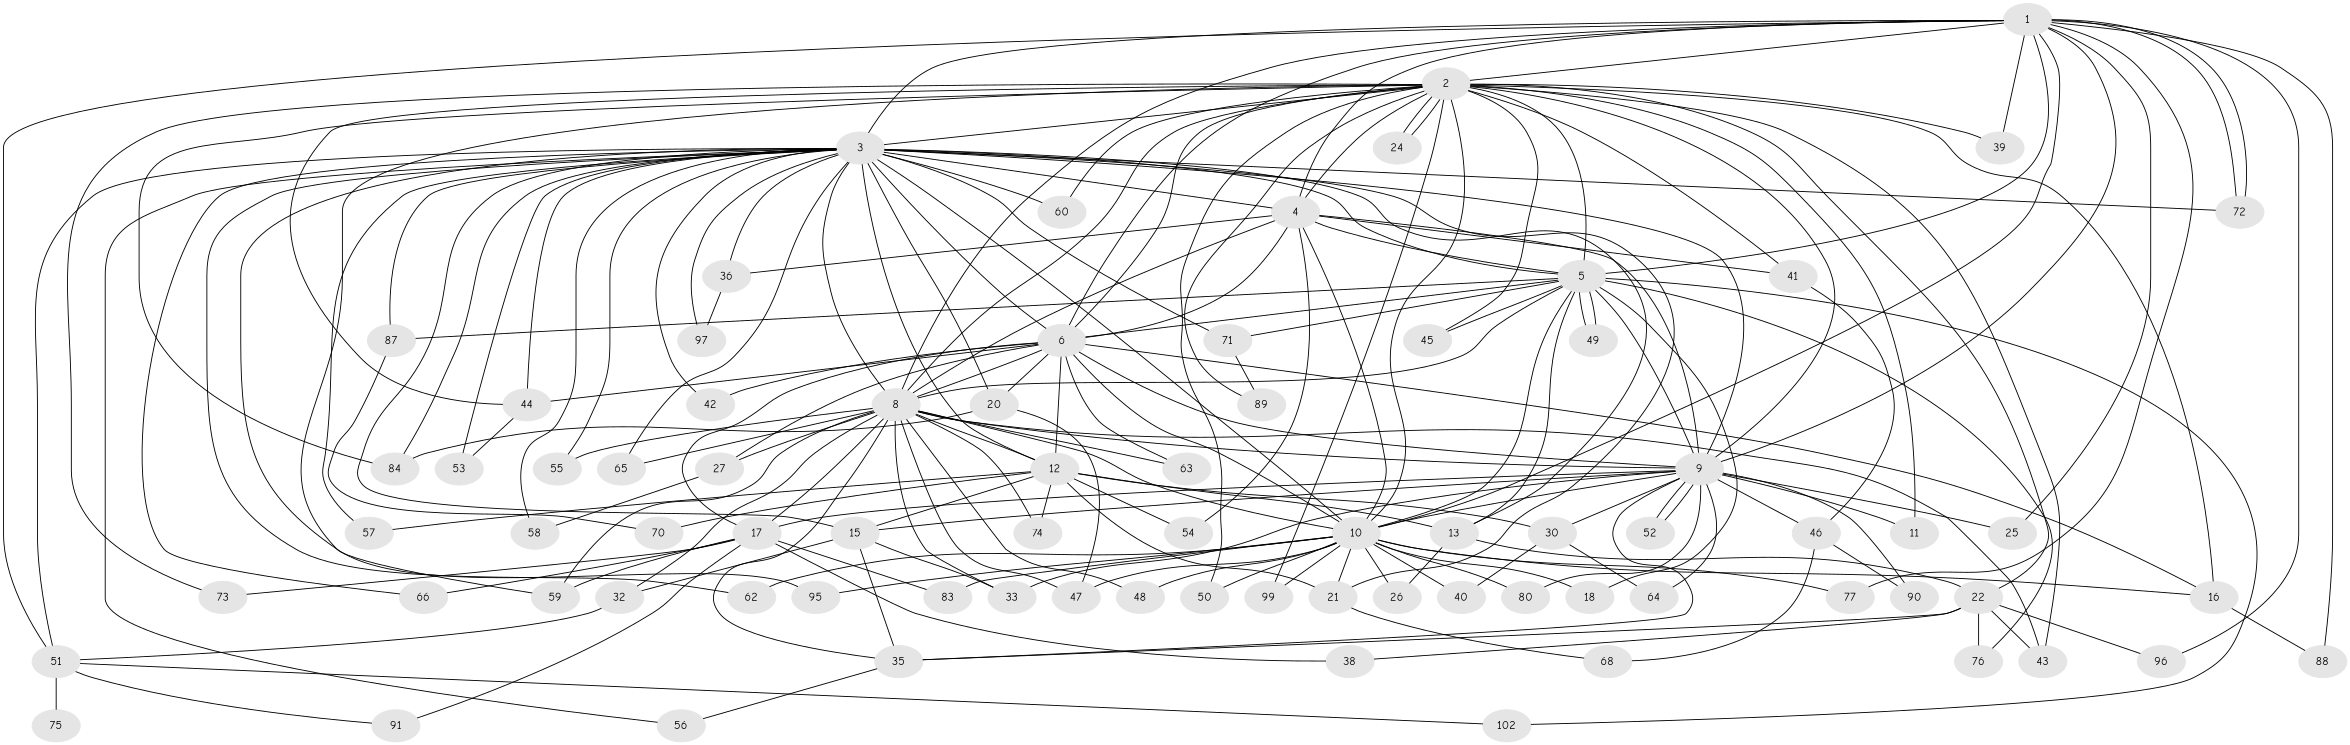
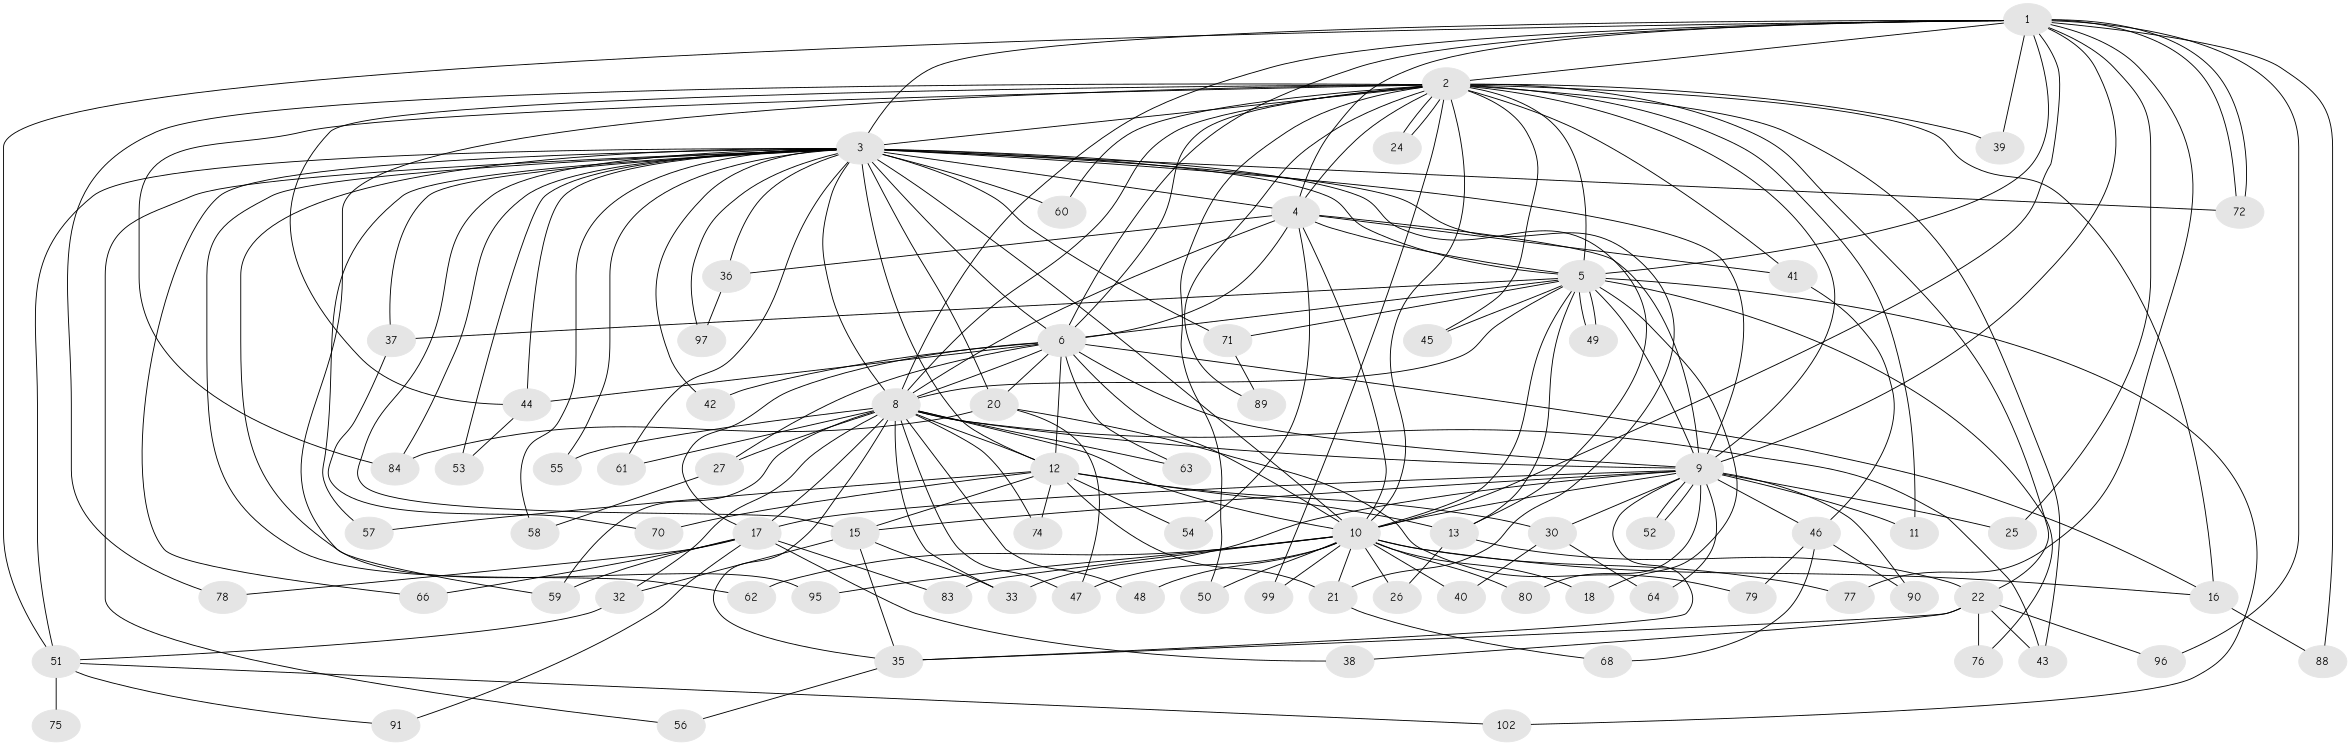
(391, 341) -> (391, 341)
(621, 469) -> (621, 469)
(223, 597) -> (223, 597)
none -> (1752, 597)
